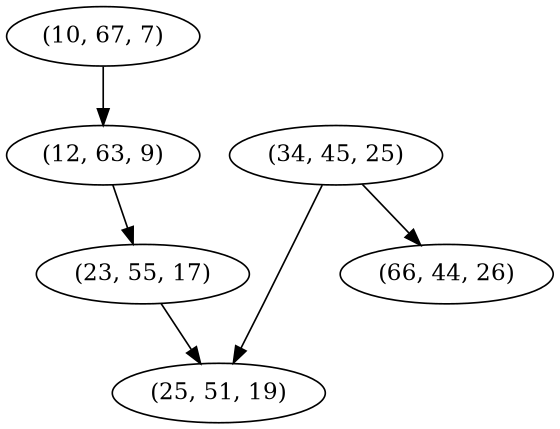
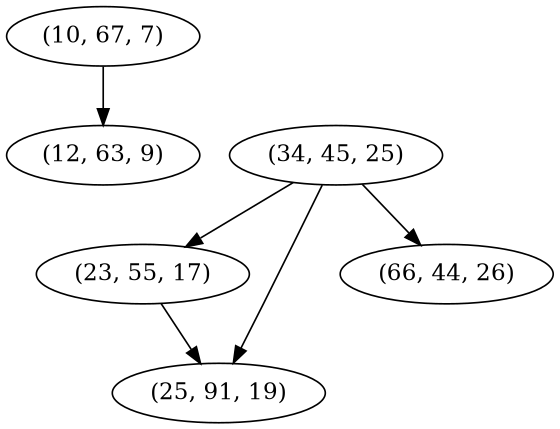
(120, 207) -> (247, 210)
(219, 393) -> (219, 393)
